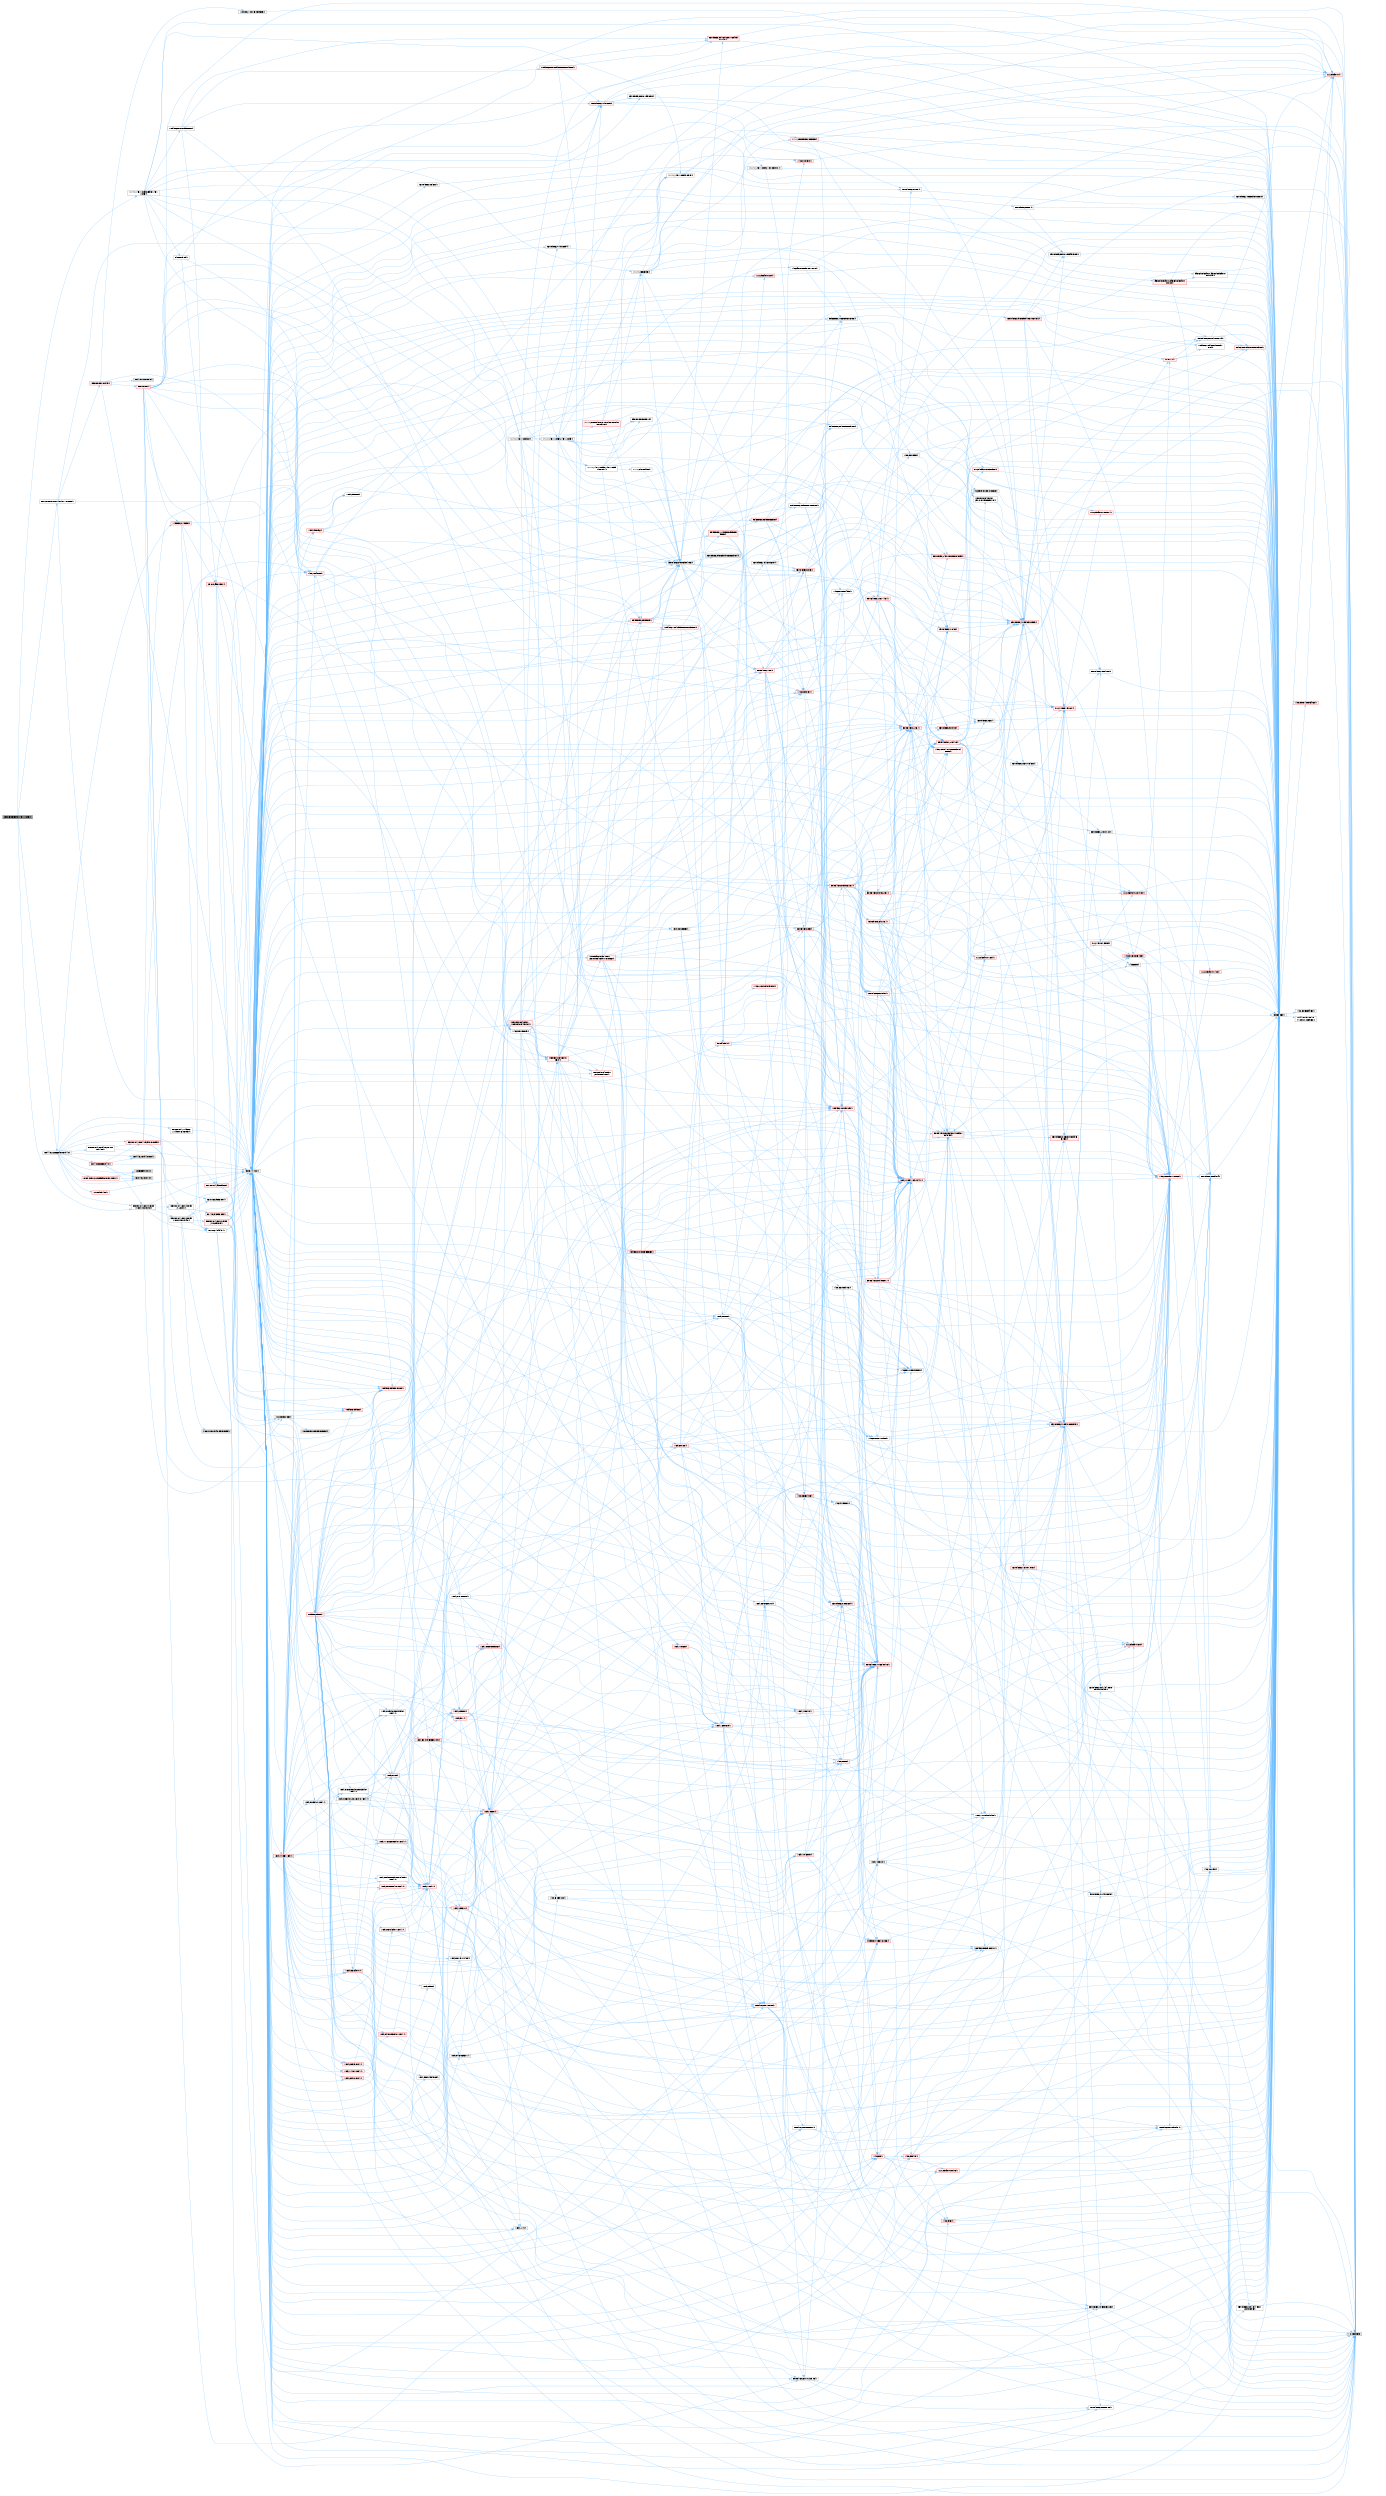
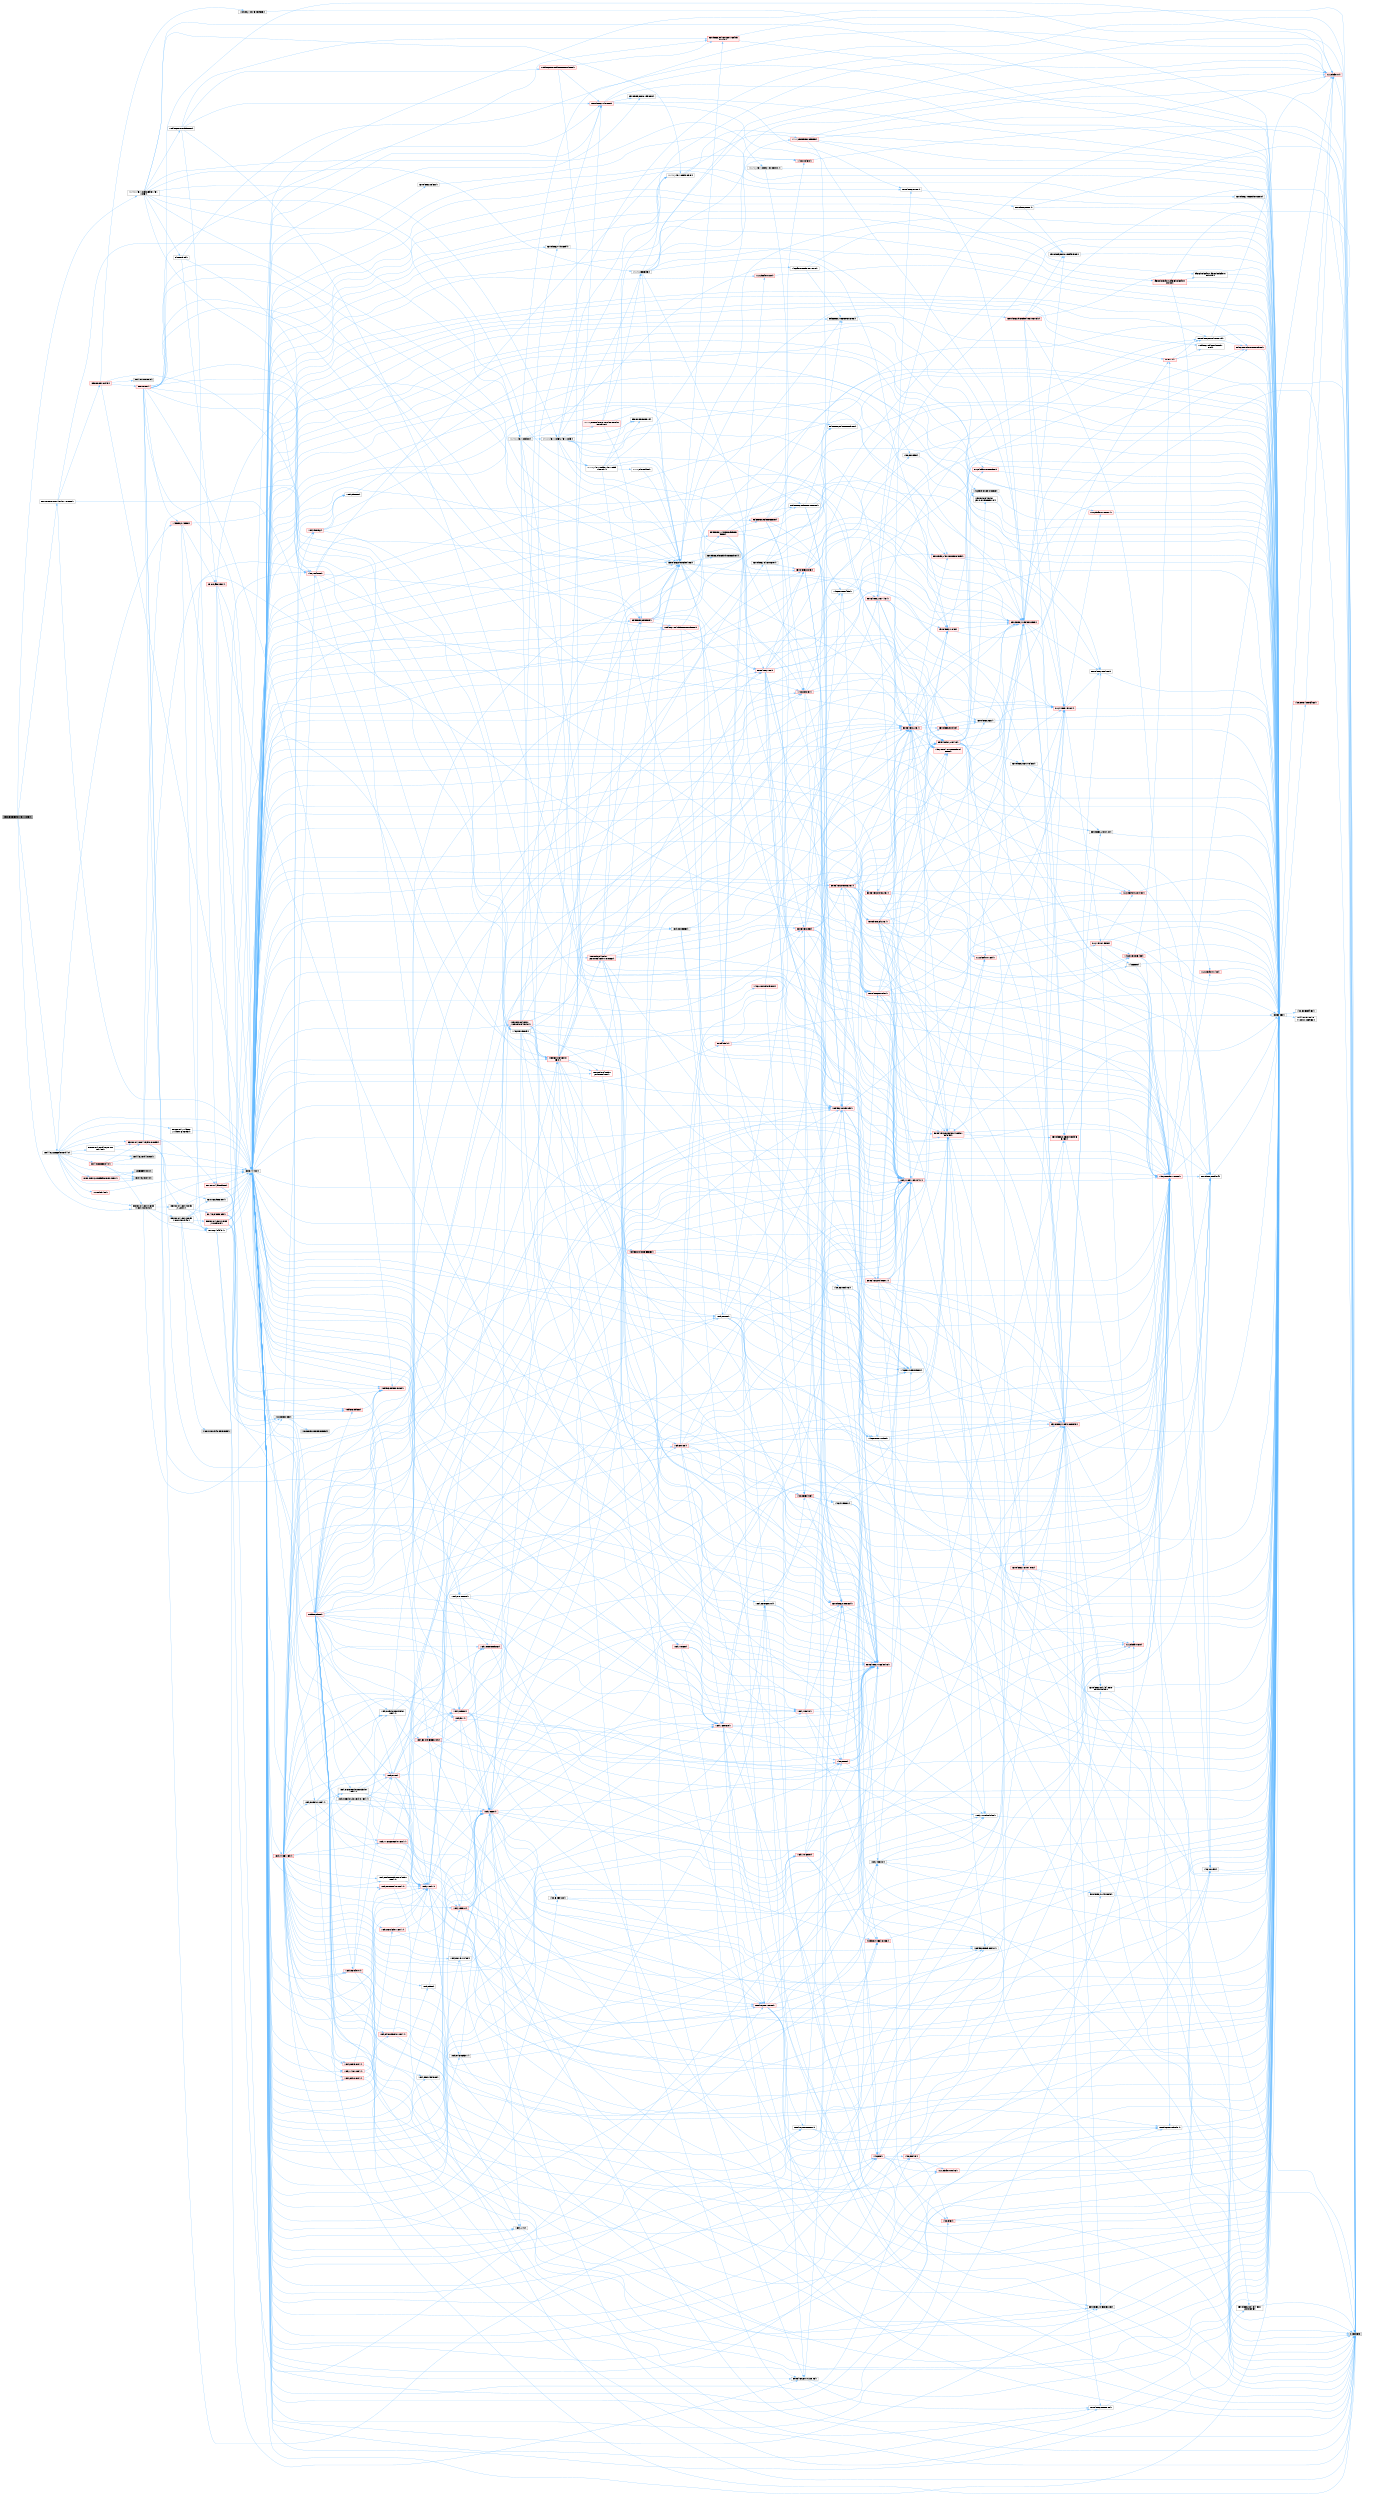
(1104, 770) -> (1062, 646)
(602, 958) -> (602, 958)
